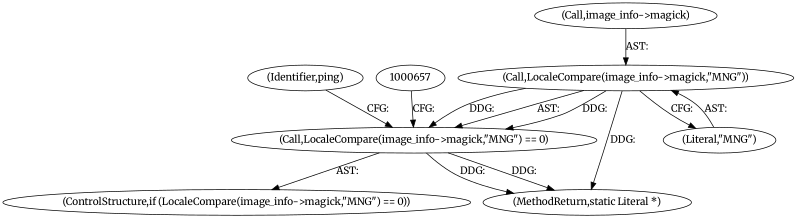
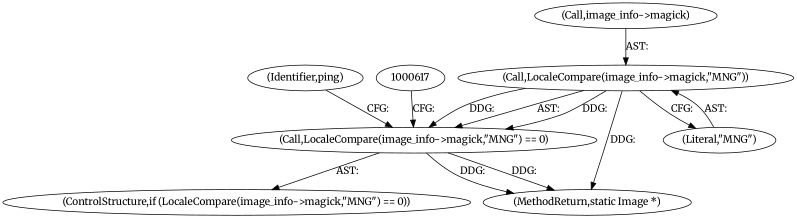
(411, 78) -> (411, 78)
(587, 202) -> (587, 202)
